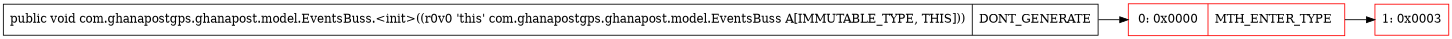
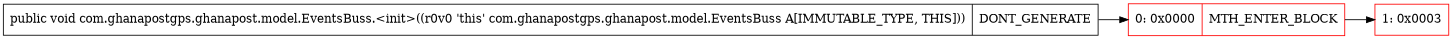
(1273, 19) -> (1273, 19)
